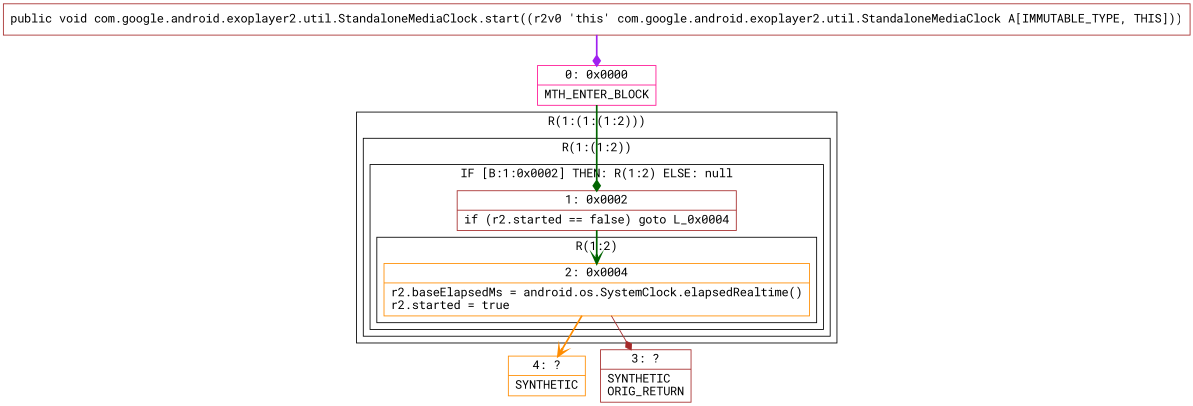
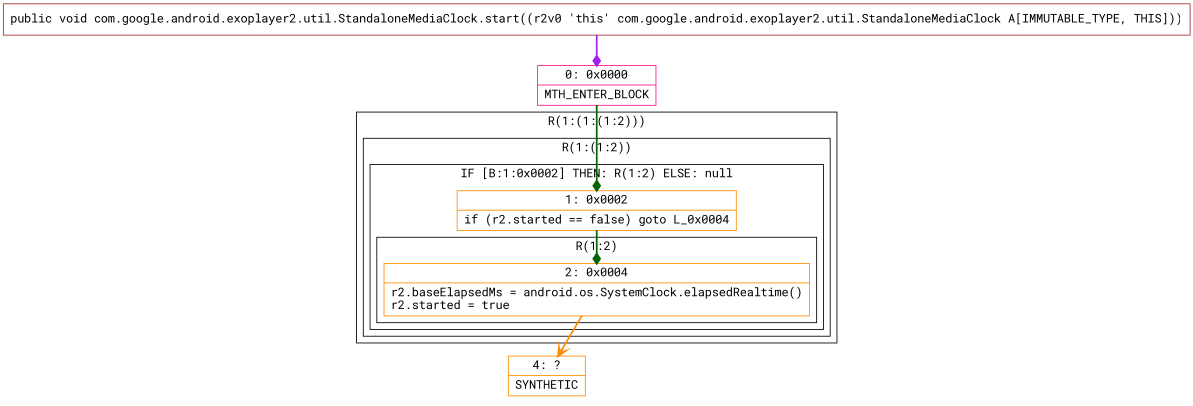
(597, 211) -> (597, 211)
(597, 243) -> (597, 243)
(646, 376) -> none
